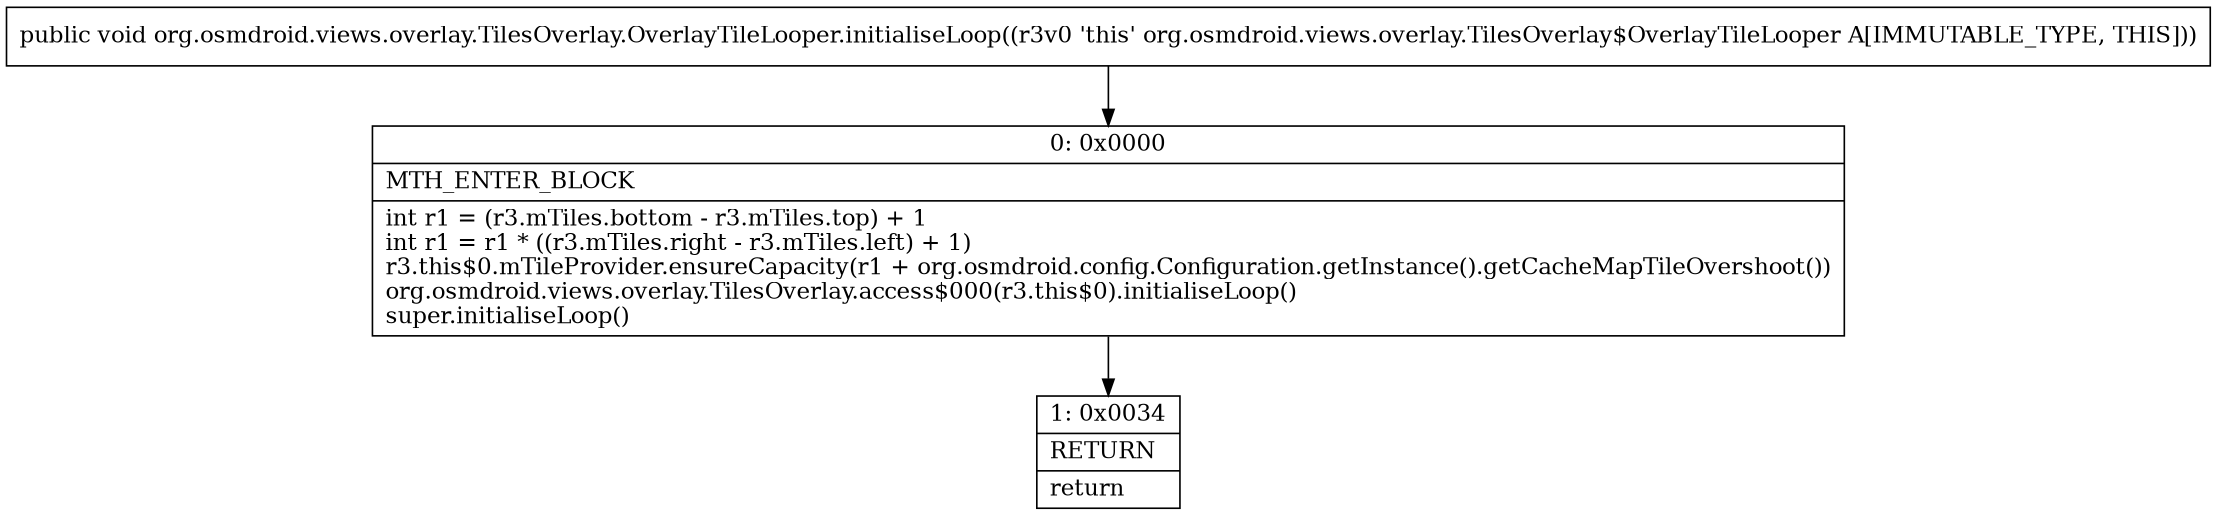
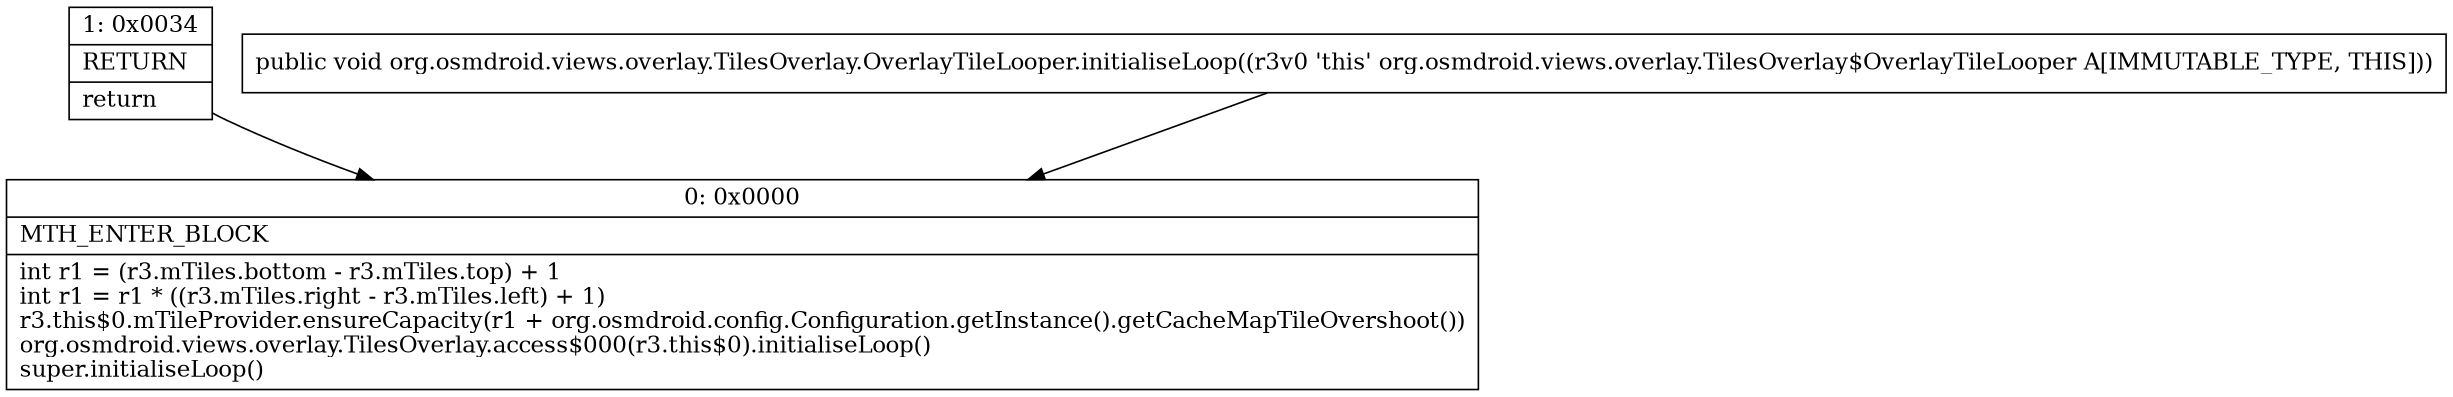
(1108, 358) -> (284, 145)
